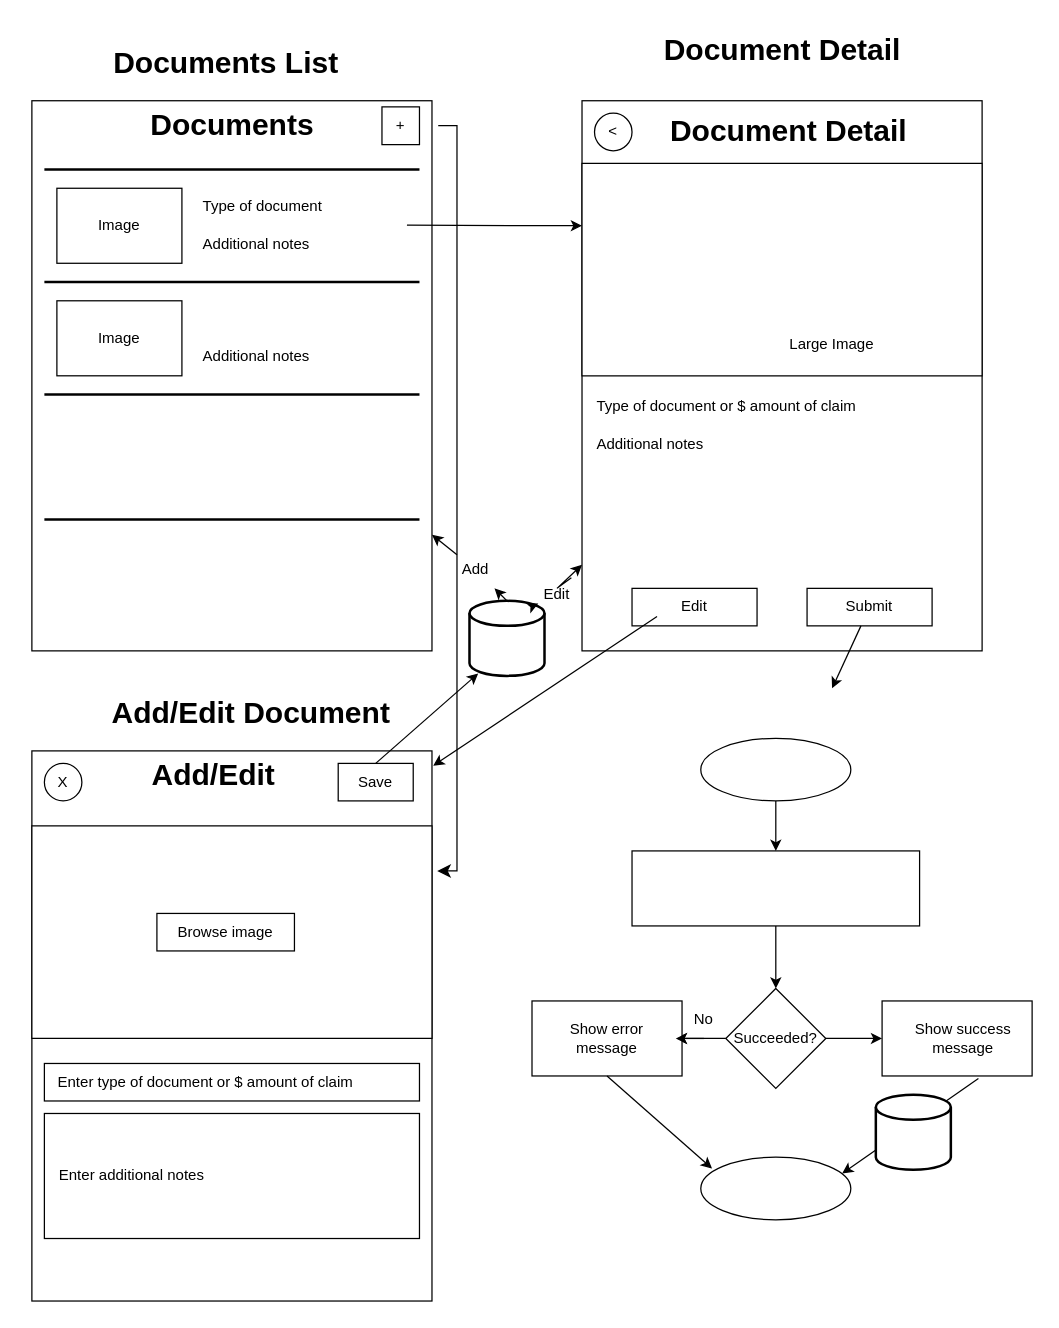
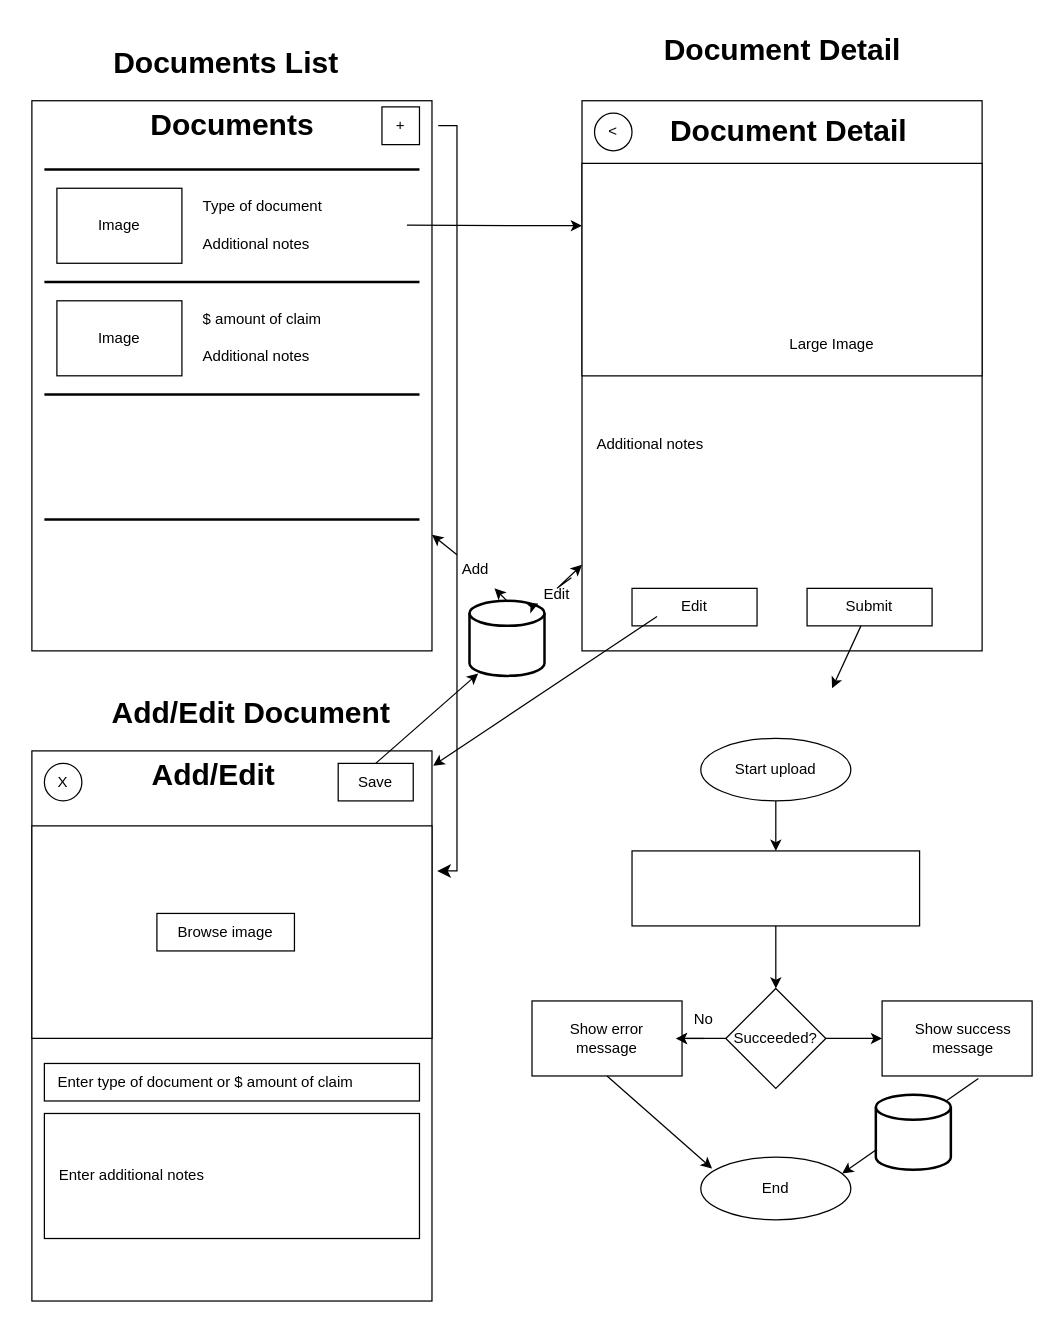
none -> (304, 319)
(776, 407) -> none
none -> (776, 769)
none -> (776, 1188)
